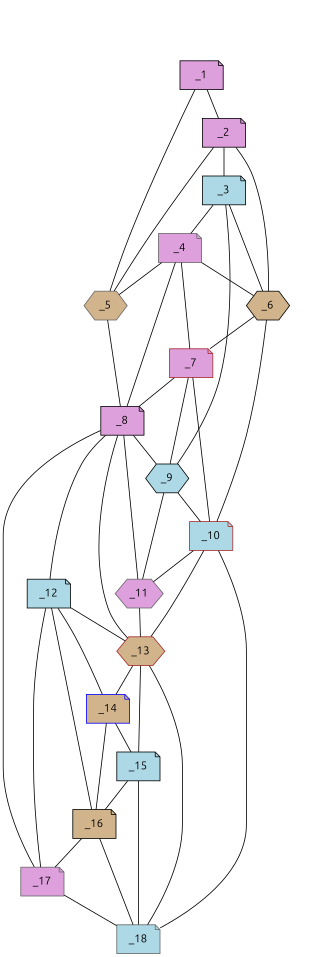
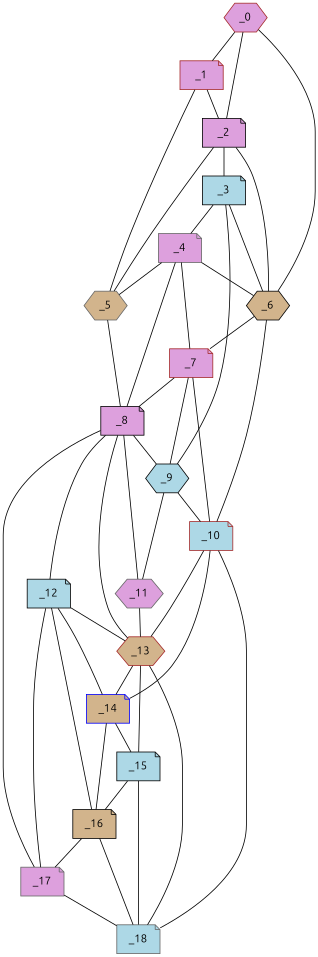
none -> (246, 18)
(202, 75) -> (202, 75)
(173, 566) -> (189, 636)
